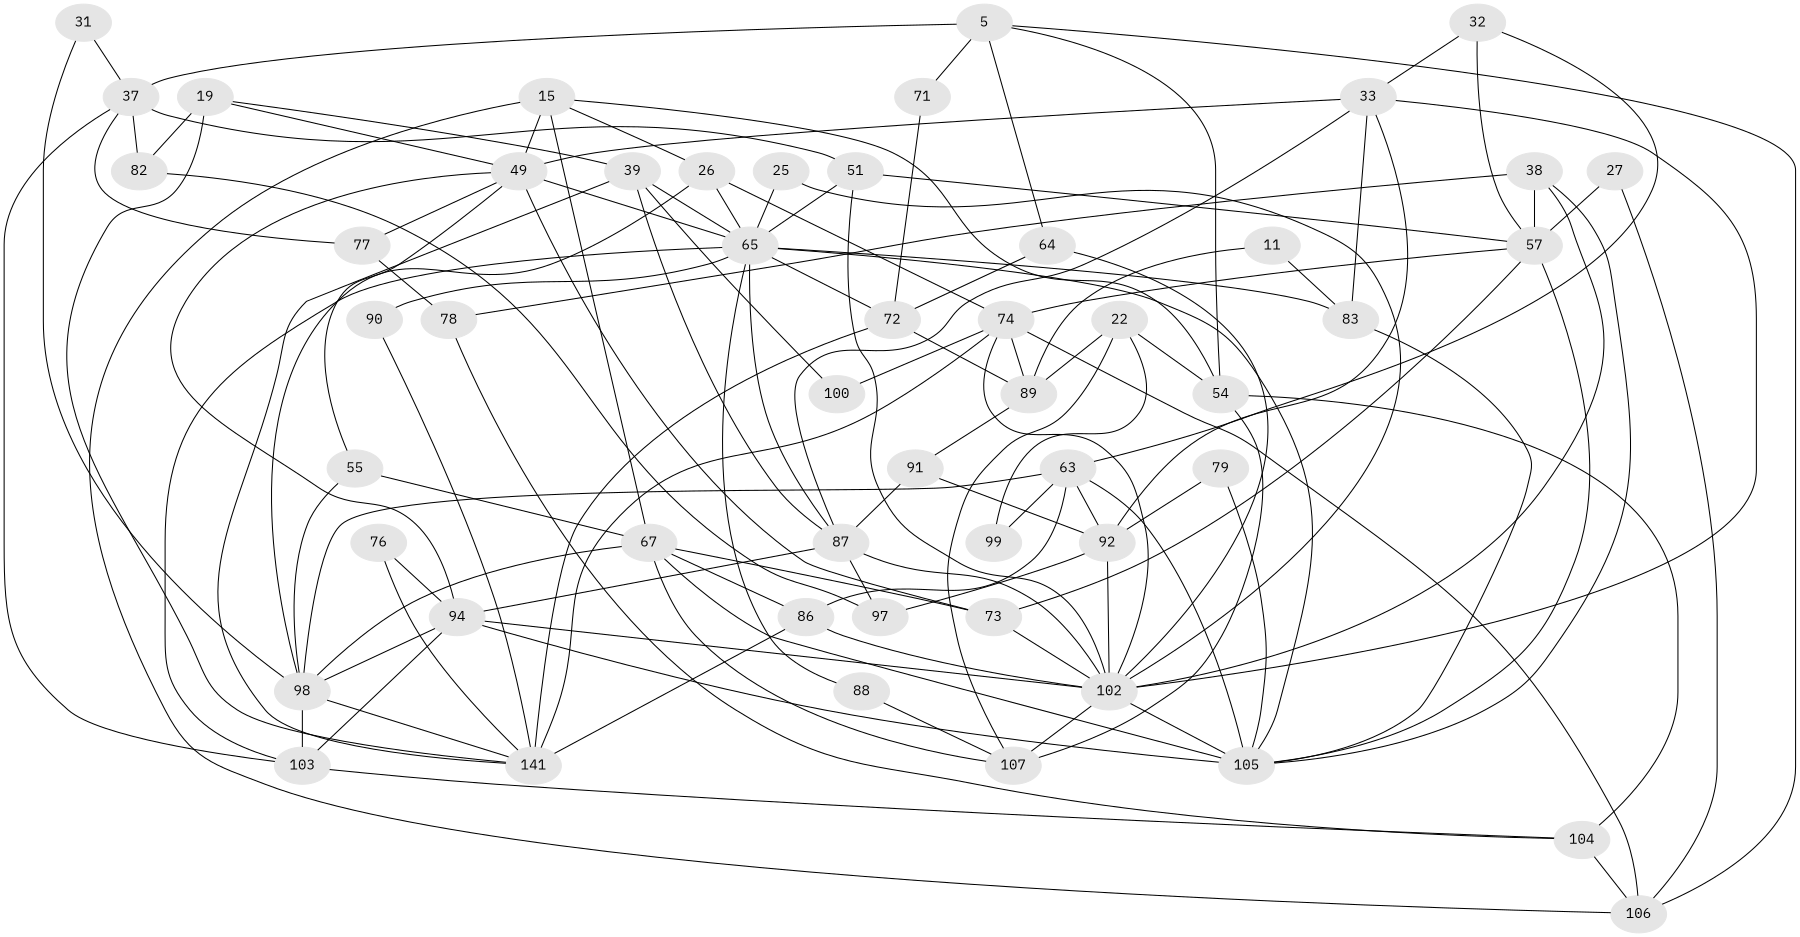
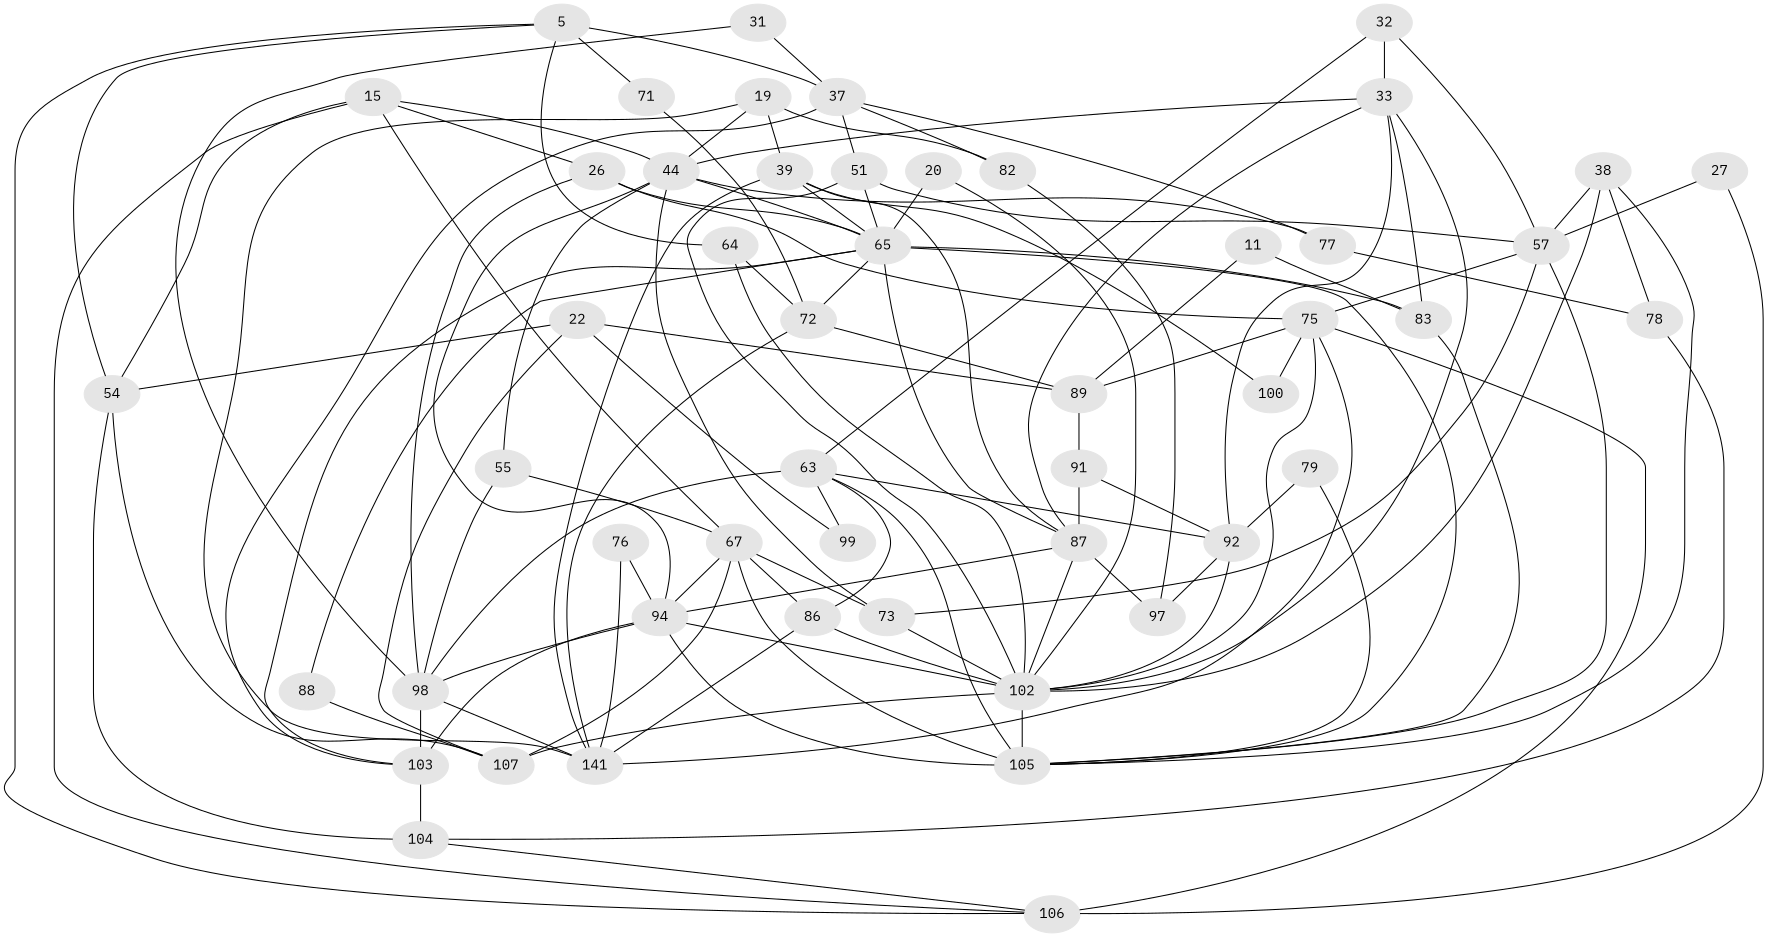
(519, 171) -> (671, 171)
(781, 171) -> (933, 171)
(375, 320) -> none
(1006, 320) -> (1310, 320)
(457, 583) -> (697, 580)
